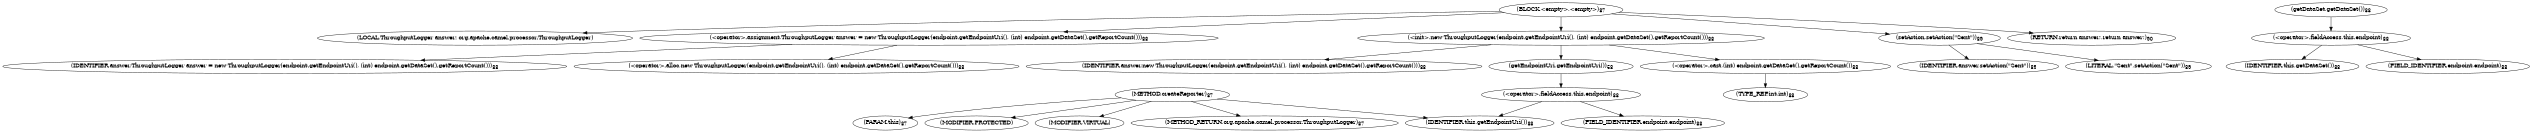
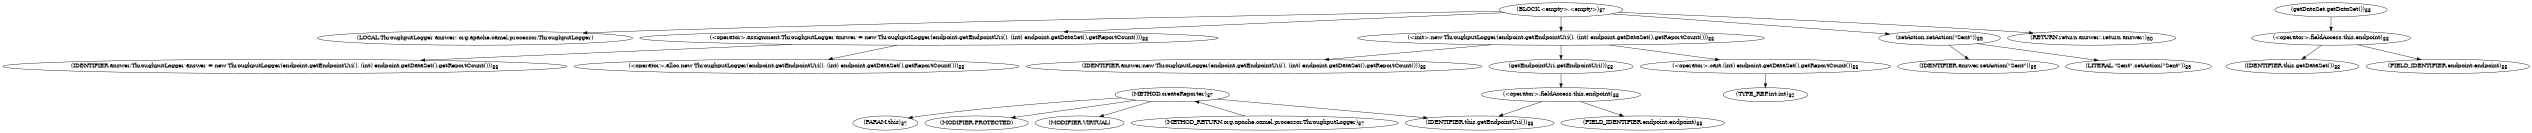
(1792, 94) -> (1792, 94)
(1214, 108) -> (1222, 109)
